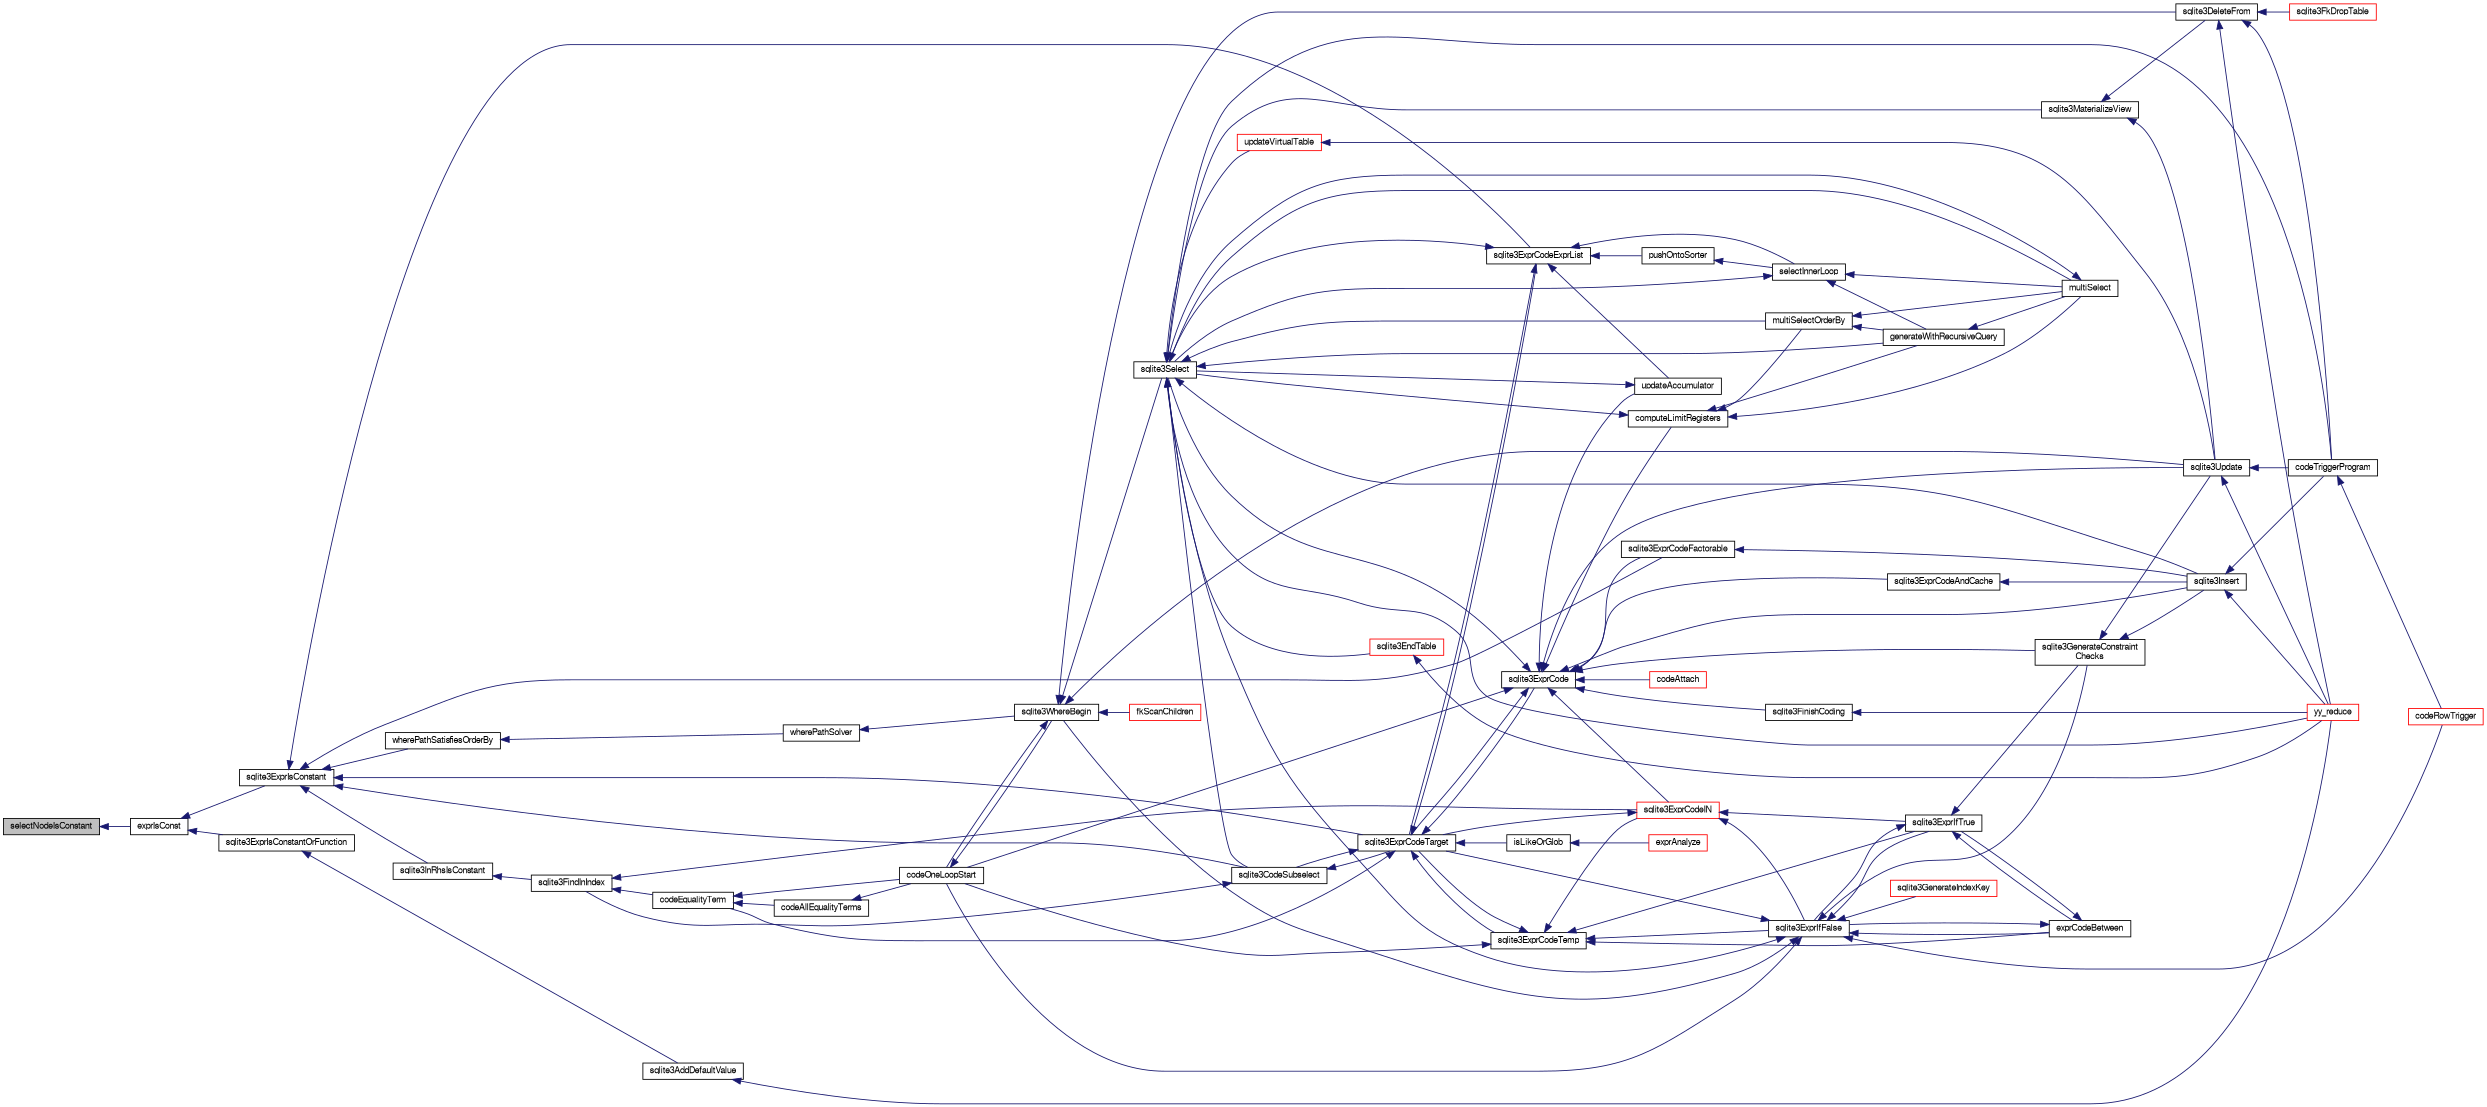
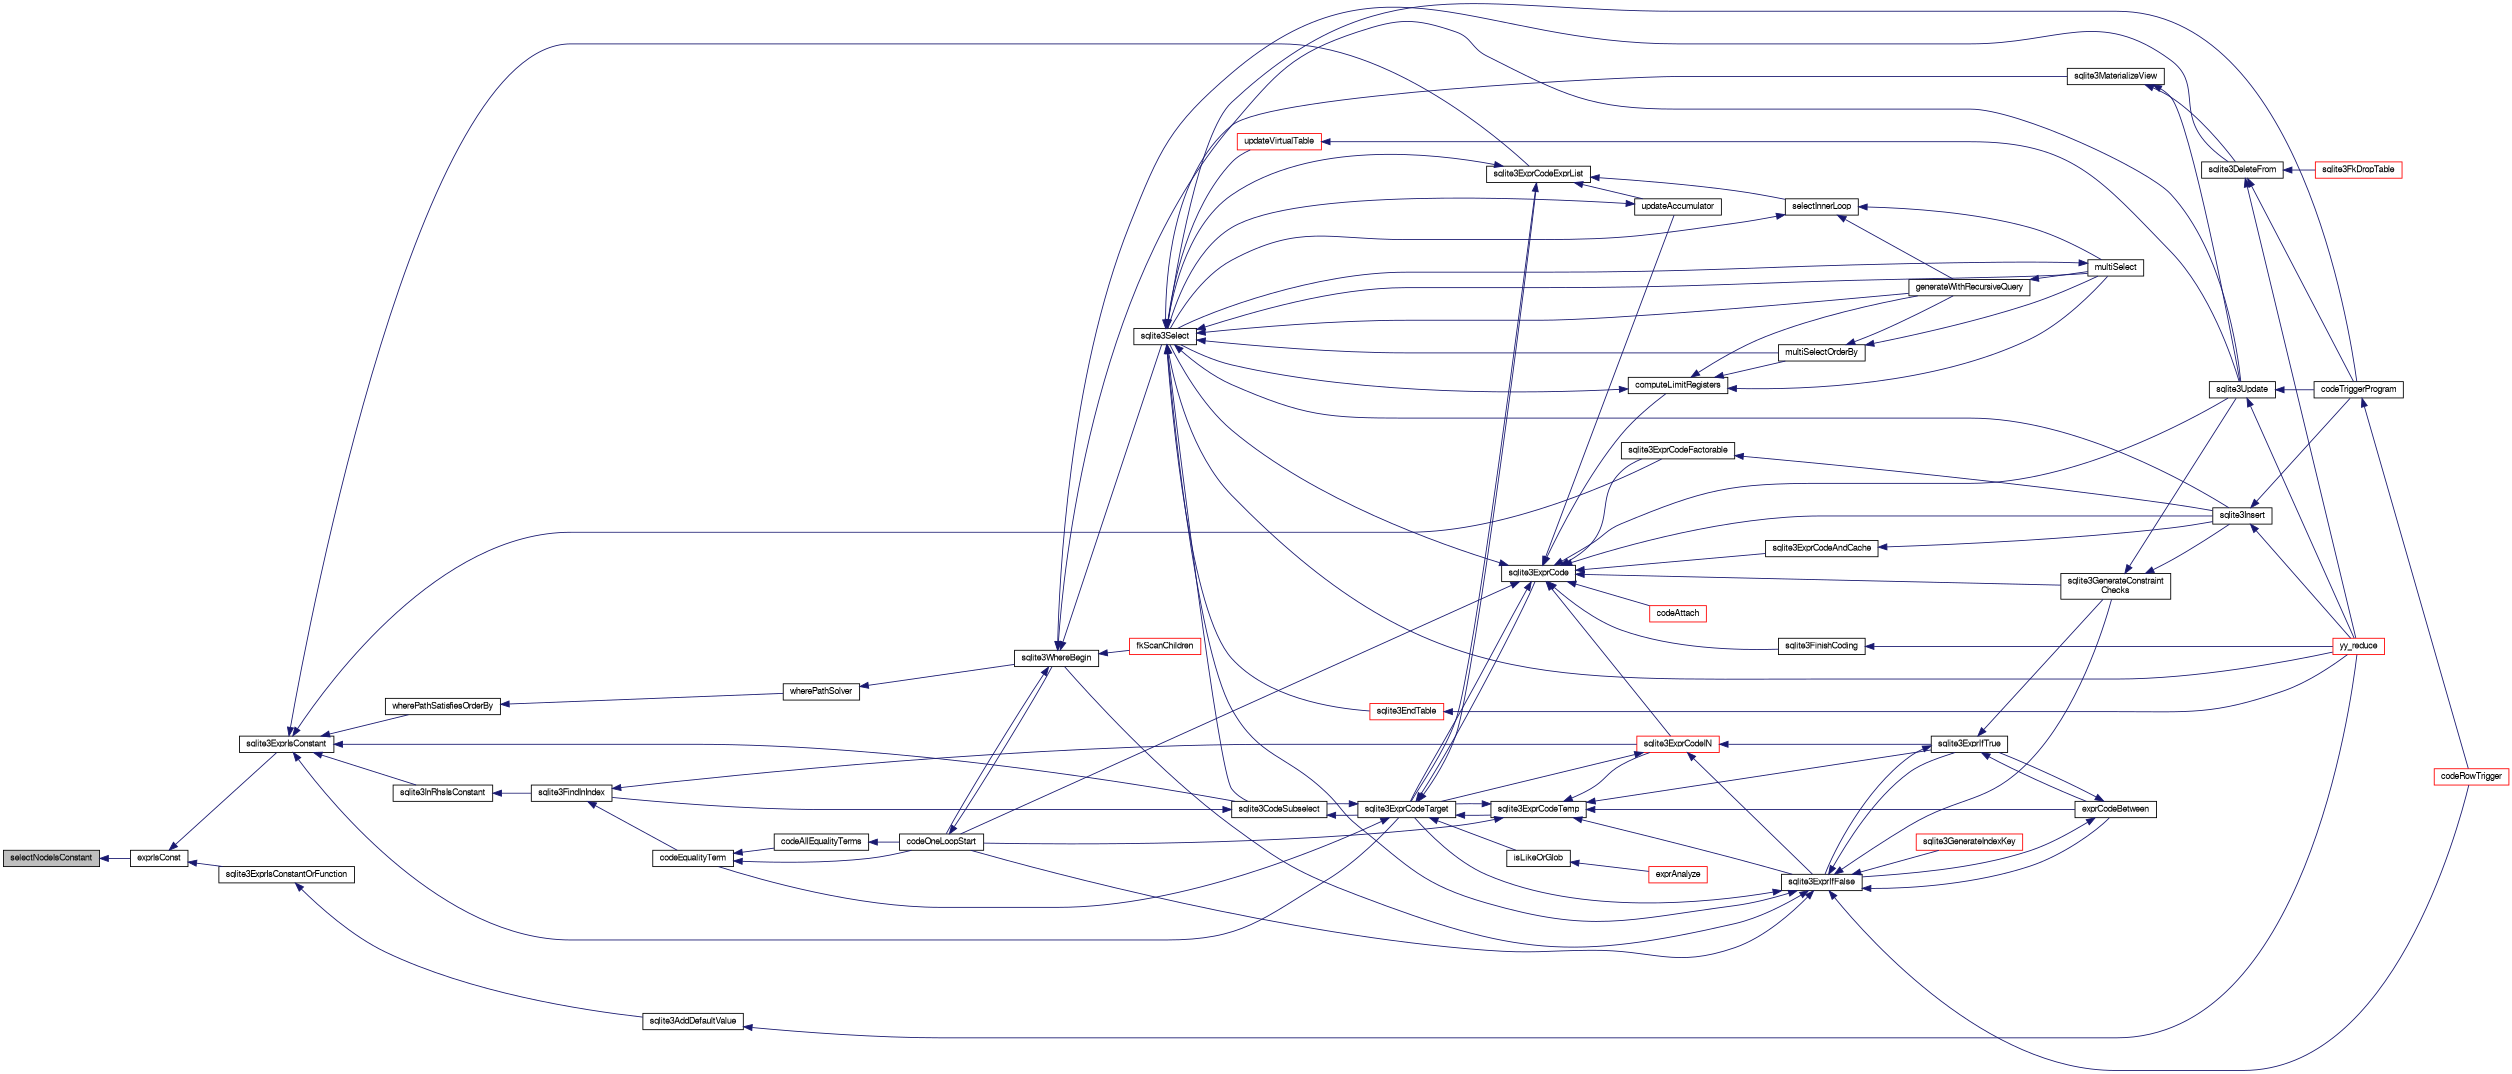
(1678, 256) -> none
